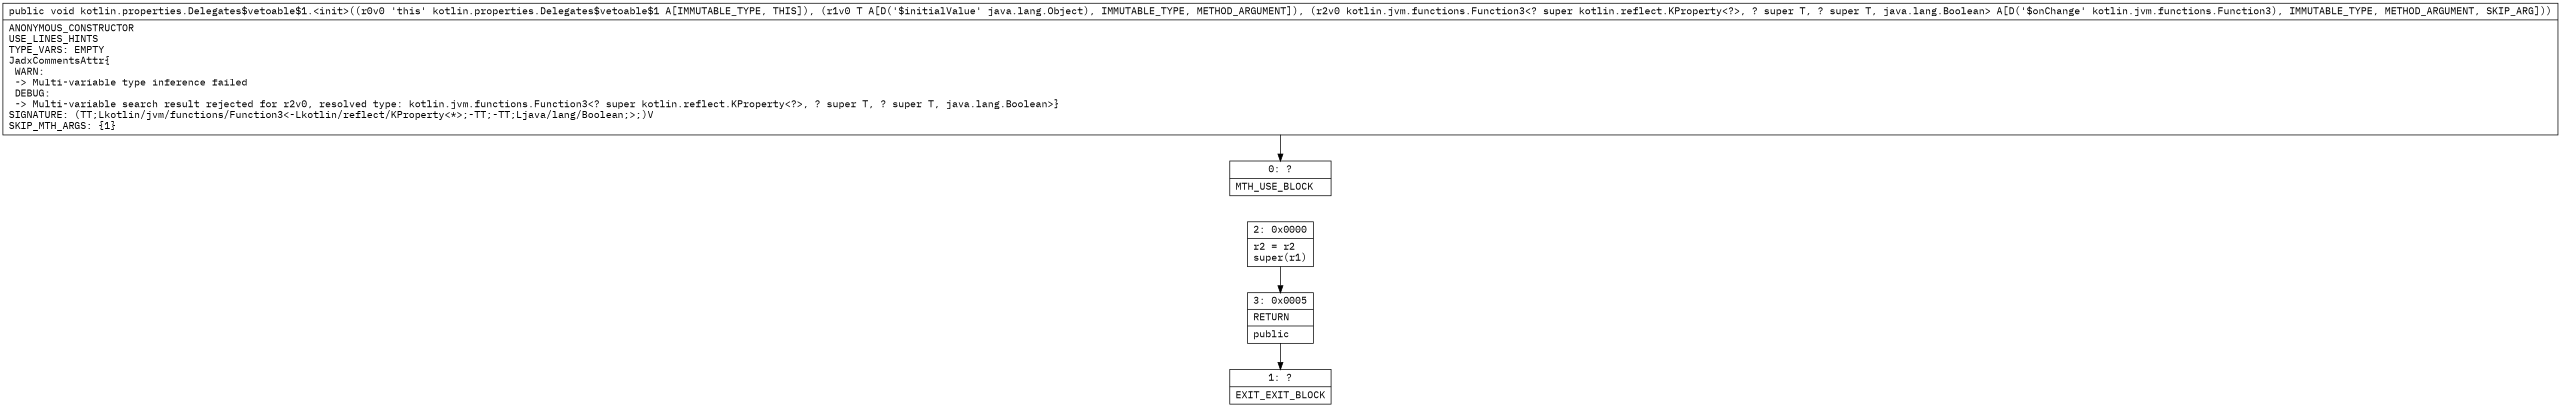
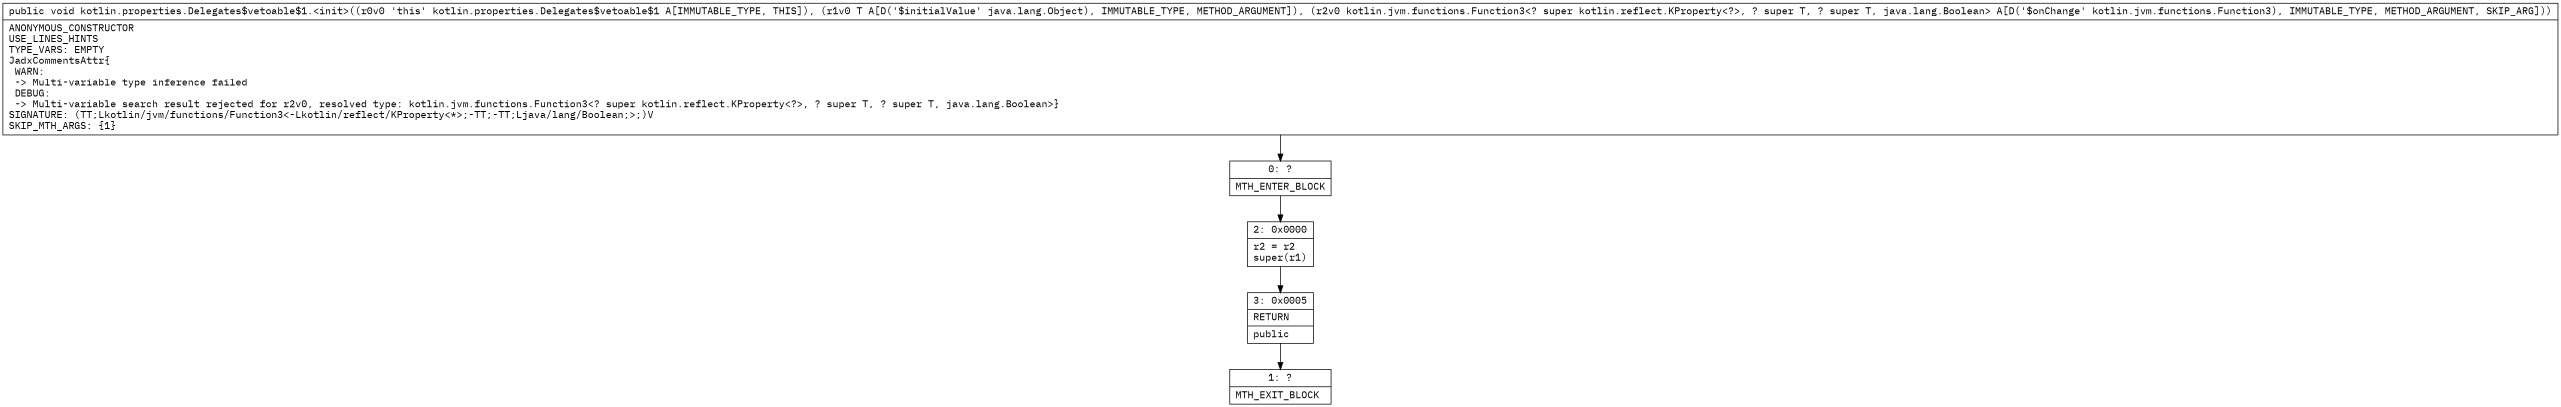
(1275, 187) -> (1280, 187)
none -> (1280, 205)
(1280, 395) -> (1278, 395)
